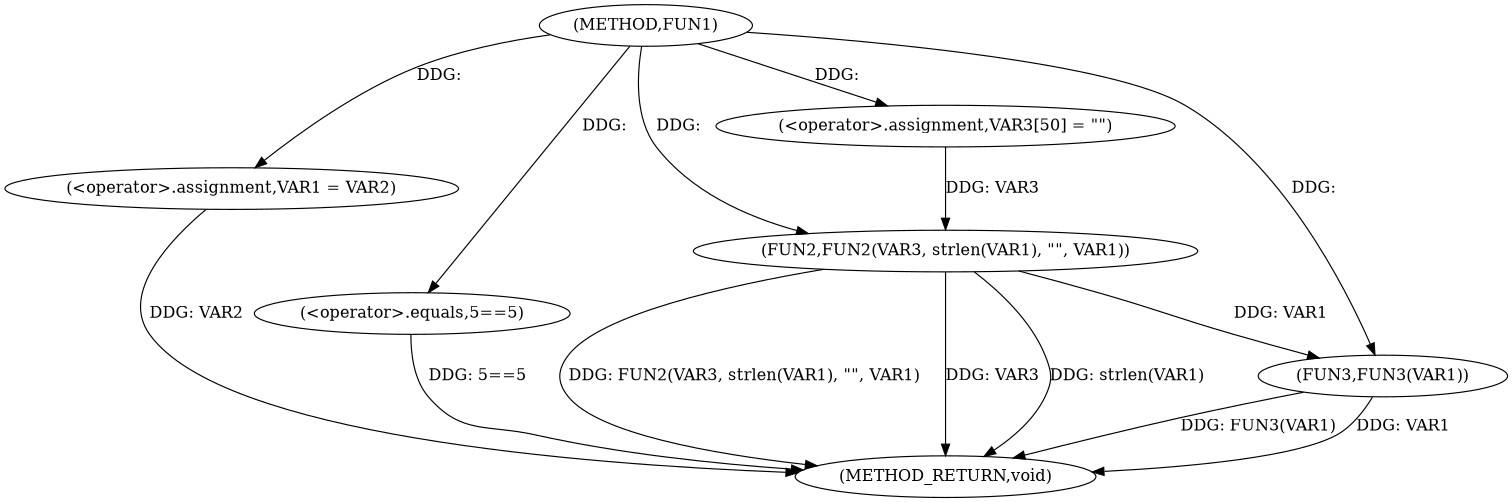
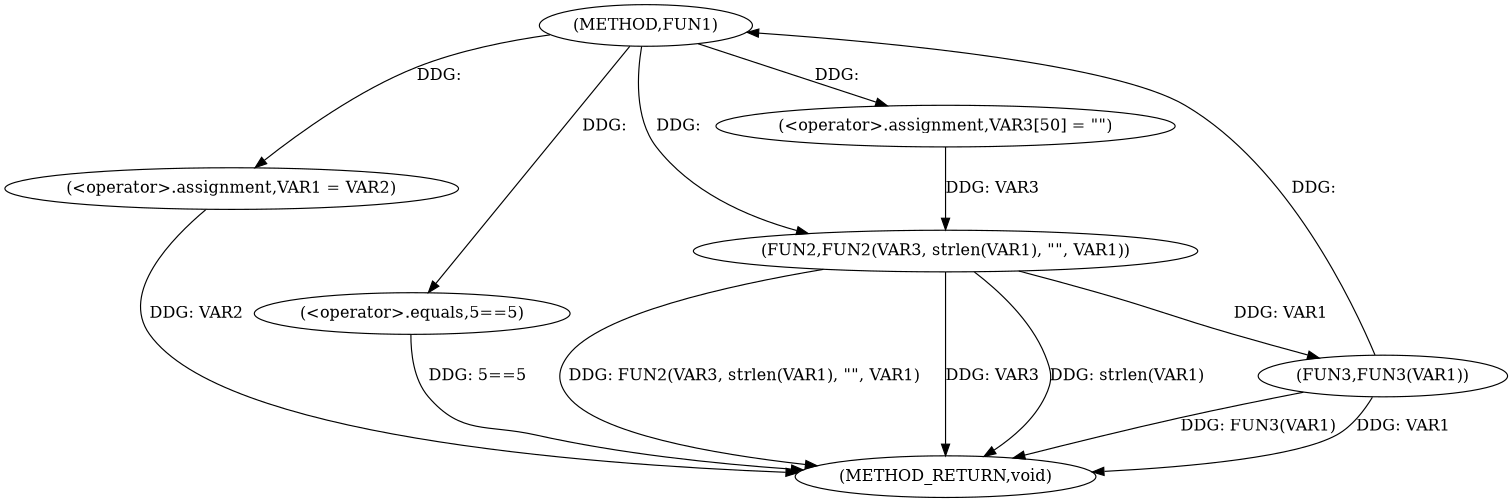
(1120, 81) -> (1131, 85)
